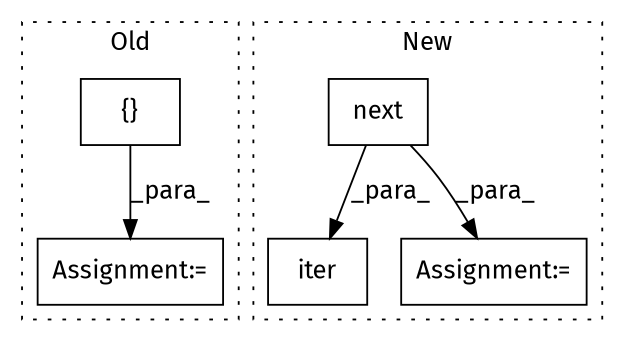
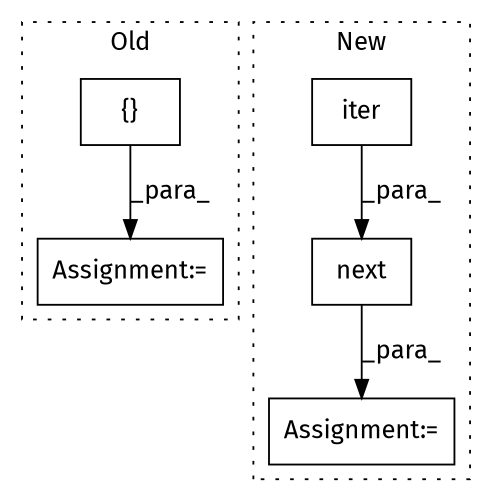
(351, 183) -> (362, 183)
